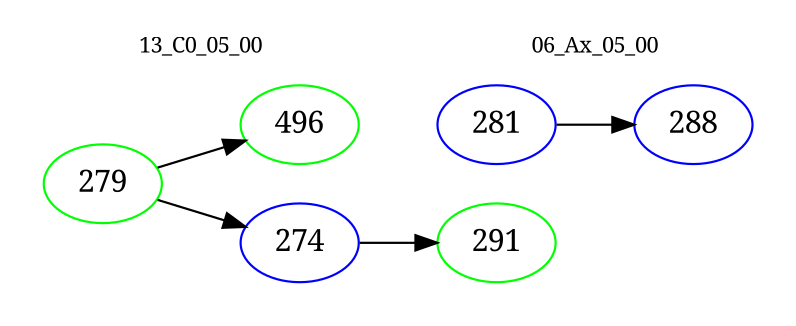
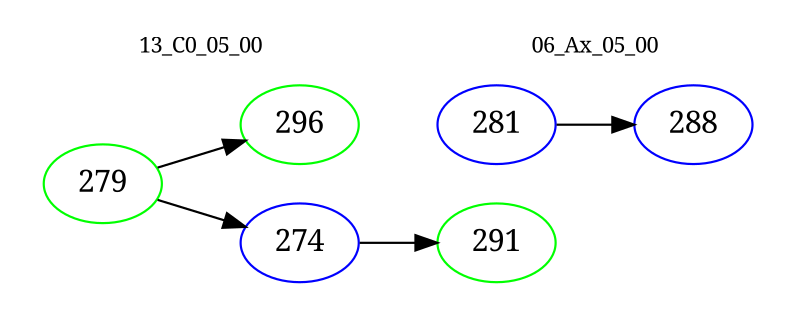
(300, 125) -> (300, 125)
